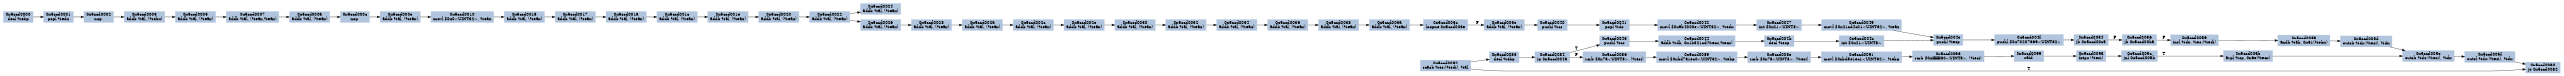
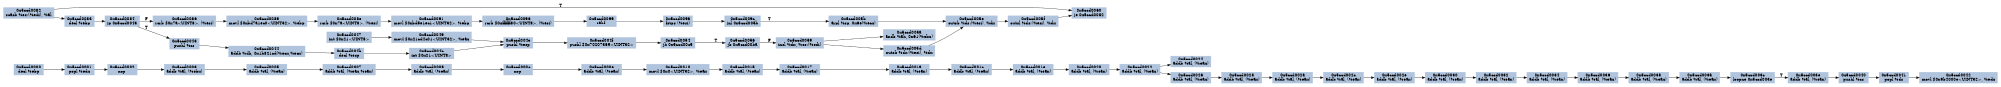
(1477, 23) -> (1781, 75)
(1745, 25) -> none
(2115, 38) -> (716, 41)
(2334, 41) -> (852, 47)
